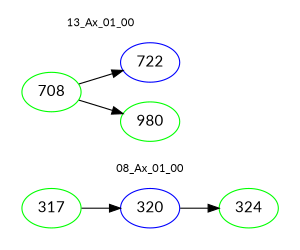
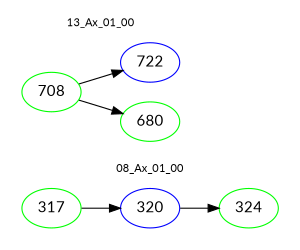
(150, 122) -> (150, 122)
